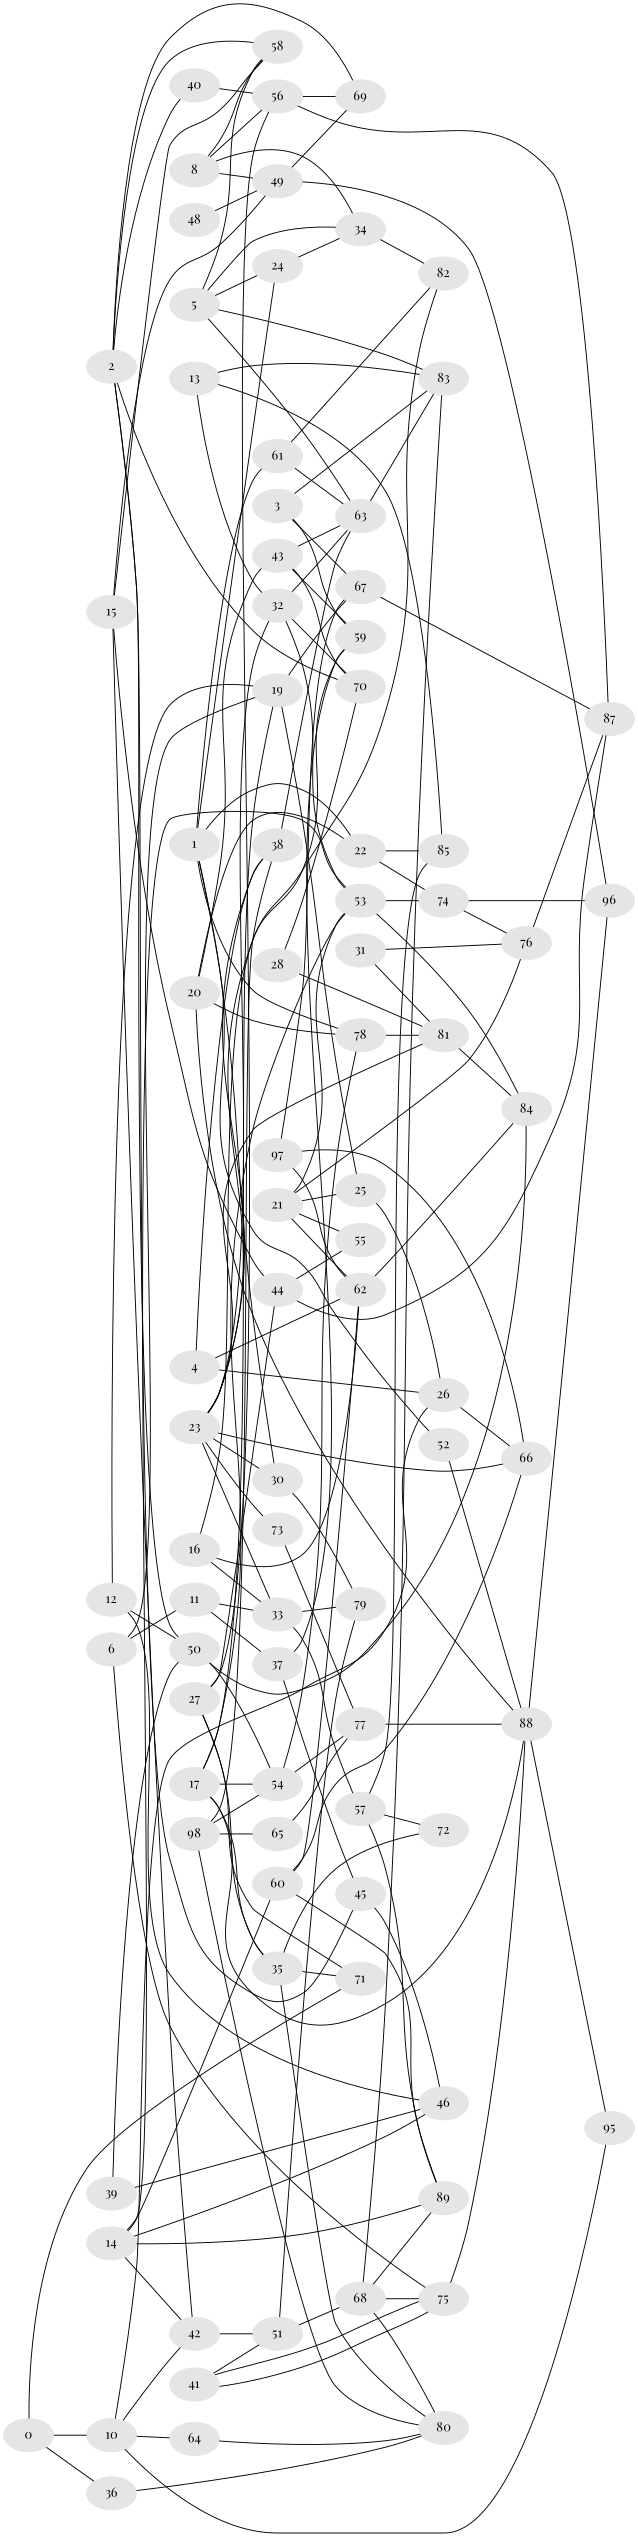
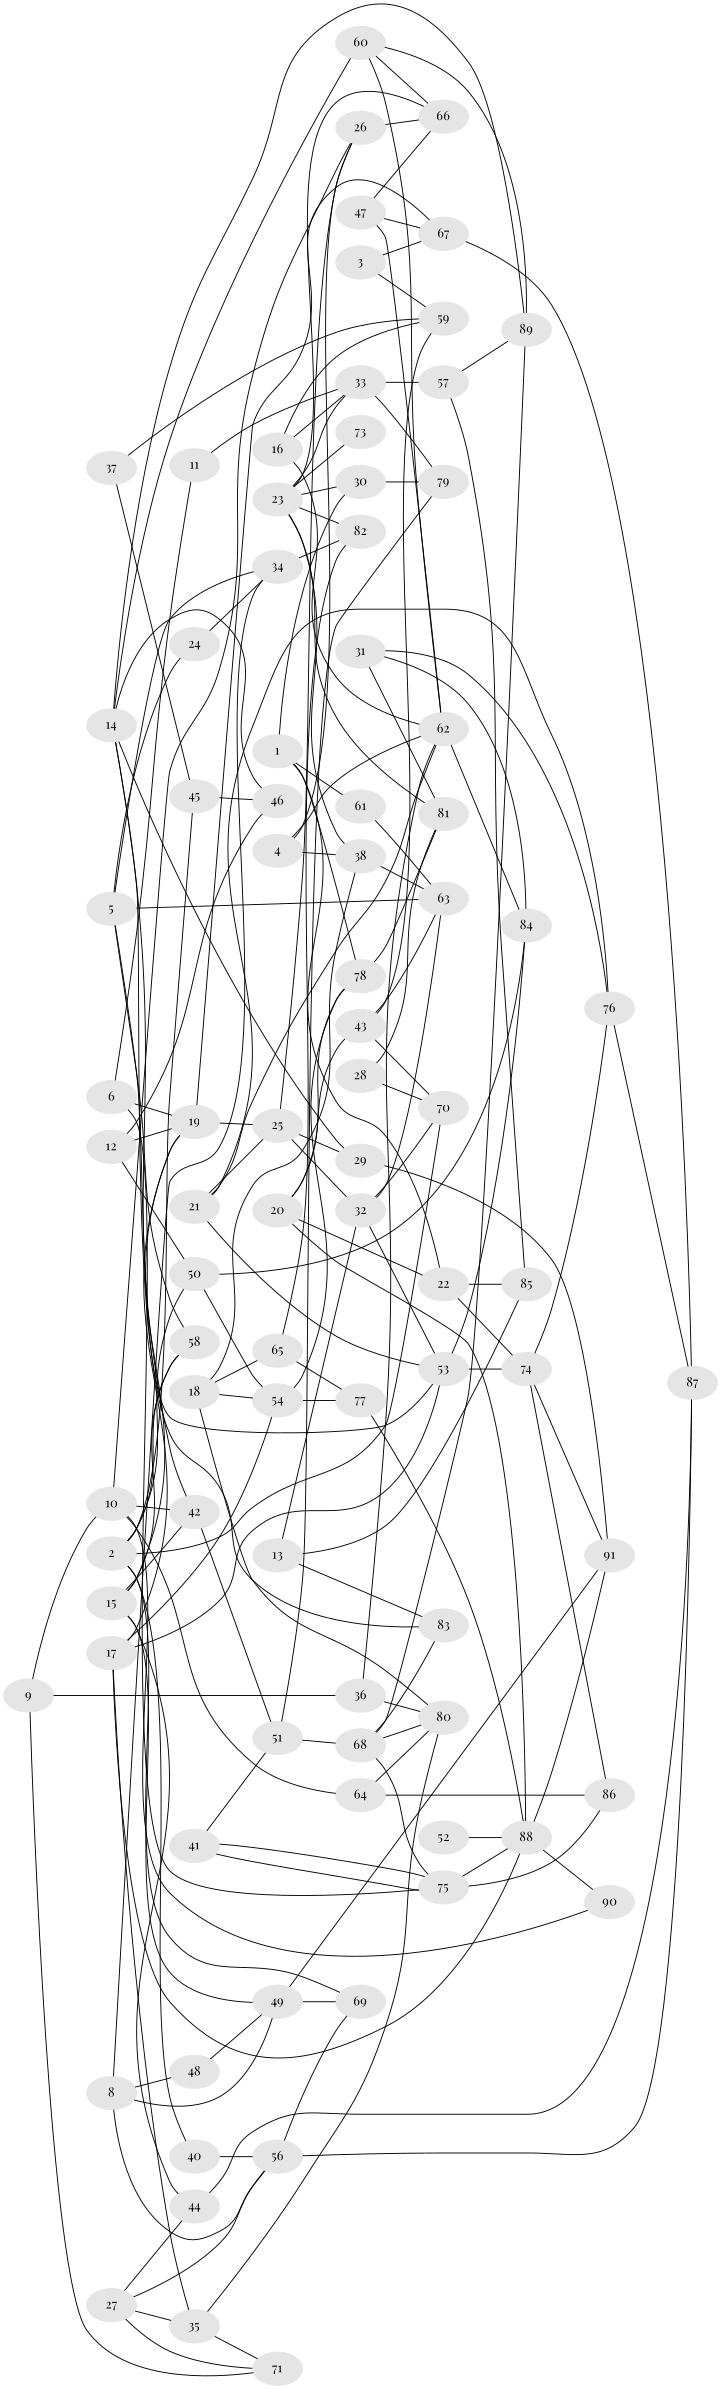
(228, 126) -> (154, 2082)
(364, 361) -> (307, 938)
(361, 442) -> none
(400, 450) -> none
(226, 623) -> none
(241, 878) -> (323, 1172)
(610, 901) -> (610, 1555)
(485, 1072) -> (488, 734)
(223, 1150) -> none
(278, 1155) -> (361, 213)
none -> (361, 1161)
none -> (390, 1210)
(361, 1240) -> none
none -> (155, 1363)
(319, 1627) -> none
(245, 1639) -> none
none -> (610, 1795)
(444, 1830) -> none
(195, 1834) -> (195, 1392)
(610, 2128) -> (610, 1902)
(112, 2194) -> none
(29, 2435) -> (29, 1696)
